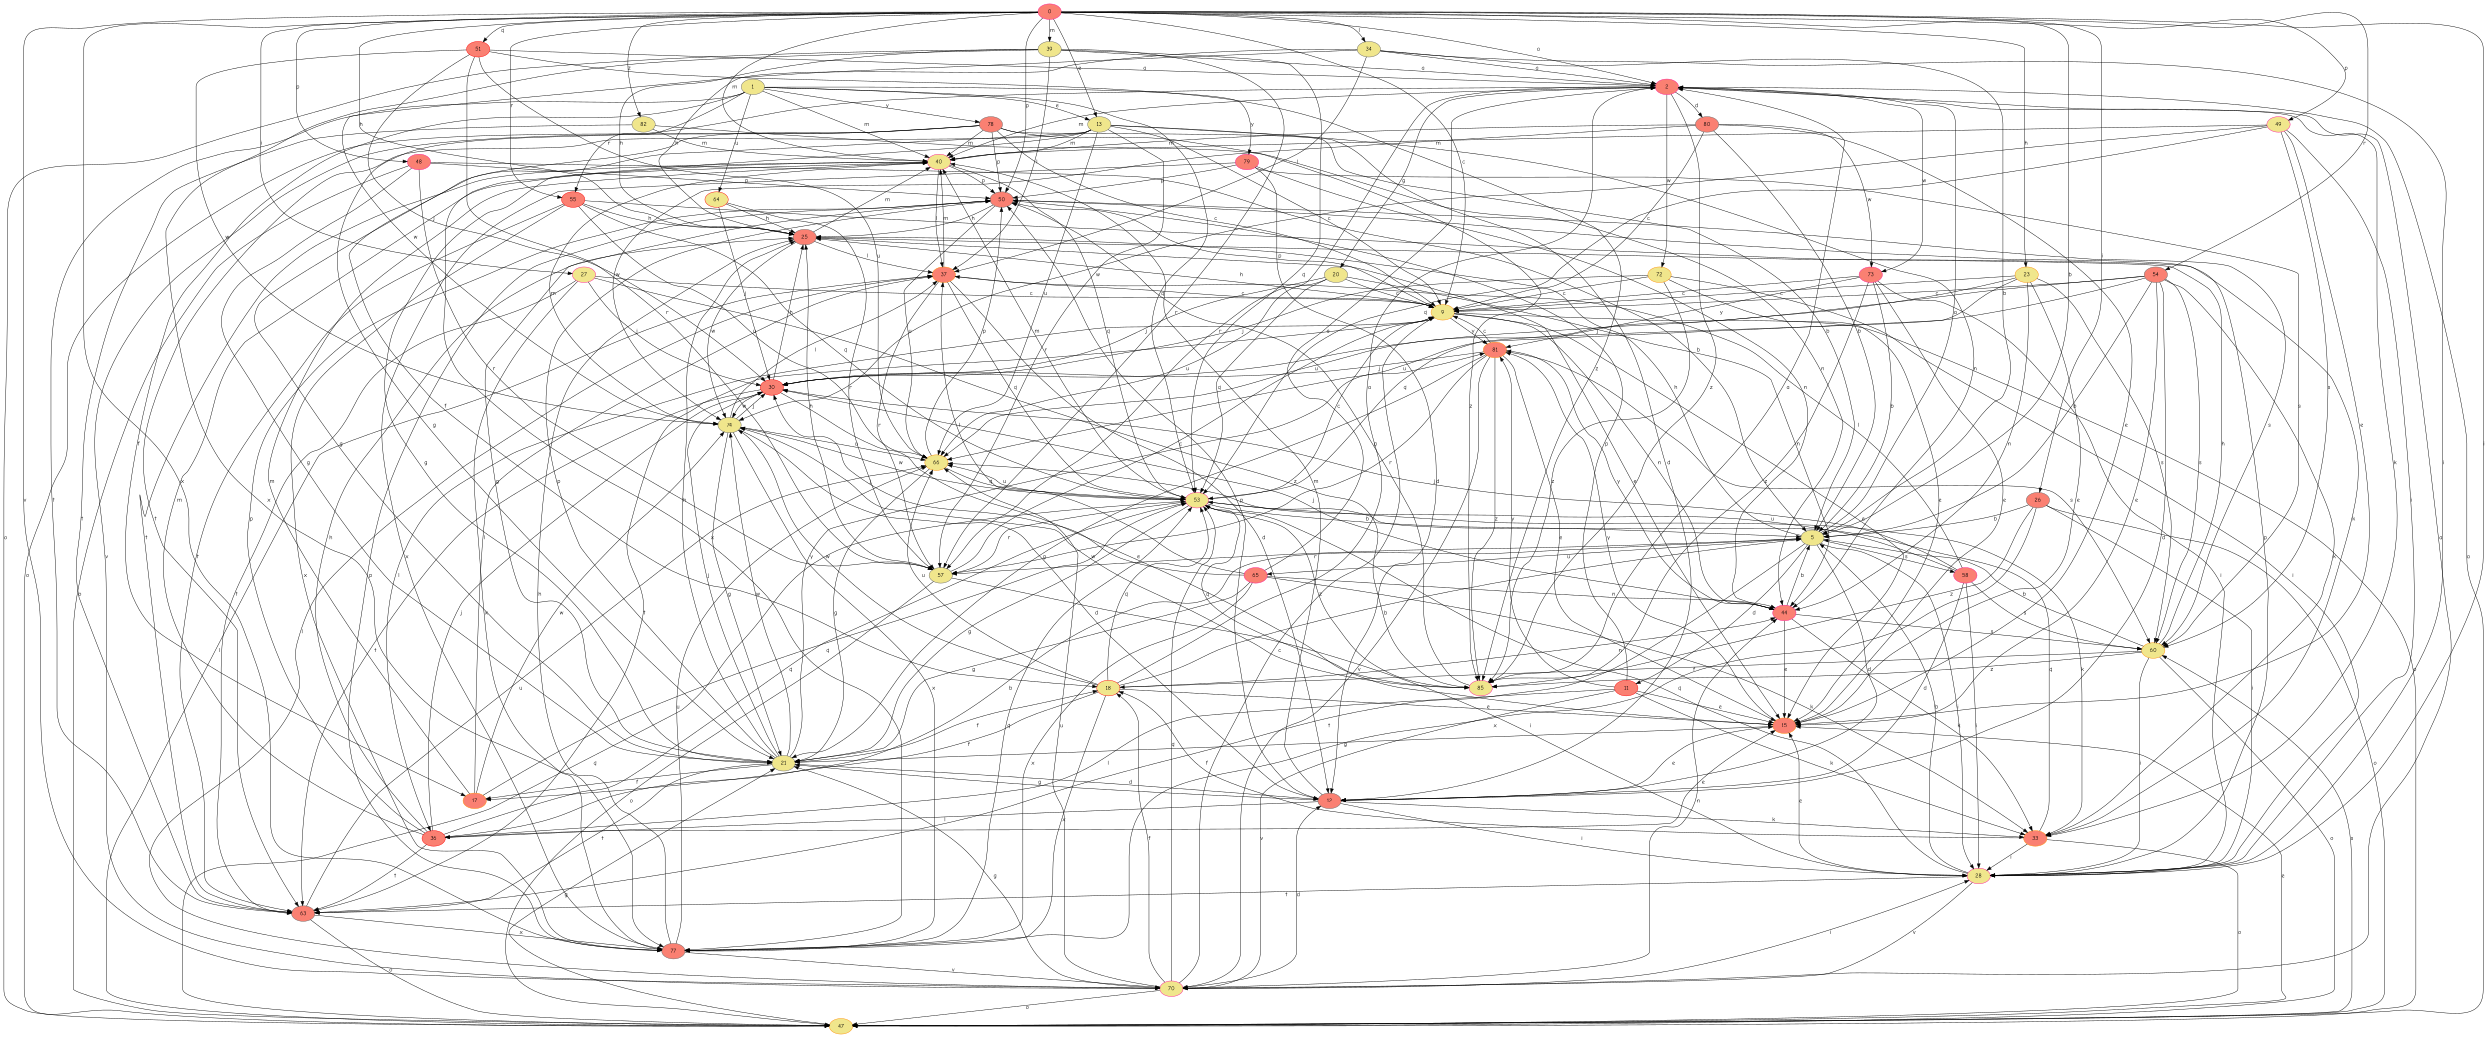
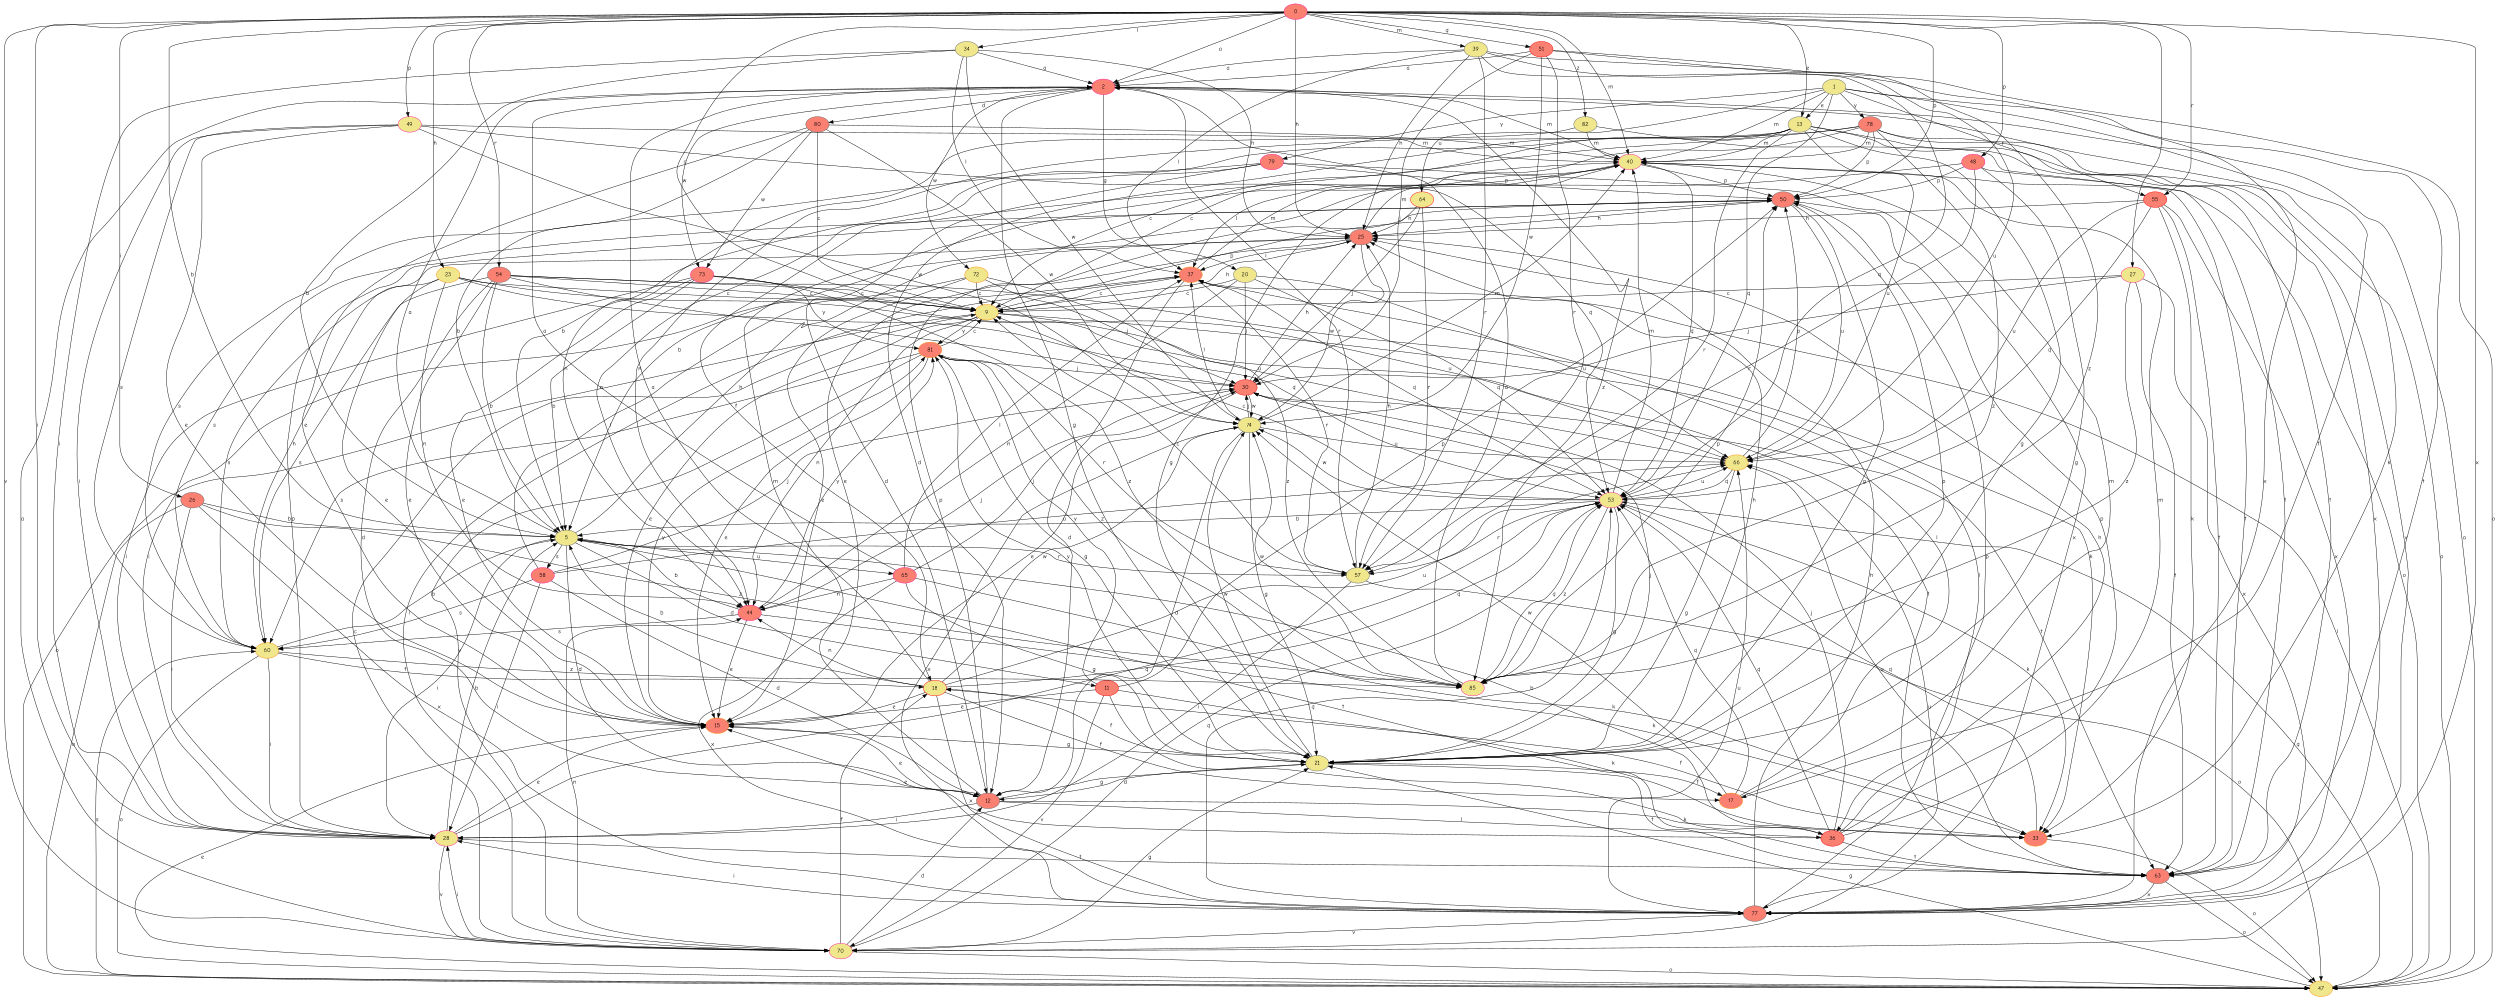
(1703, 257) -> (672, 260)
(2009, 856) -> (1100, 906)
